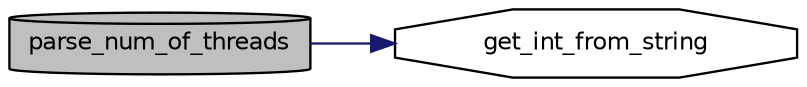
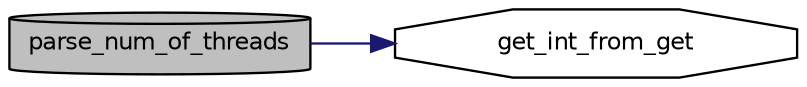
(596, 44) -> (596, 44)
